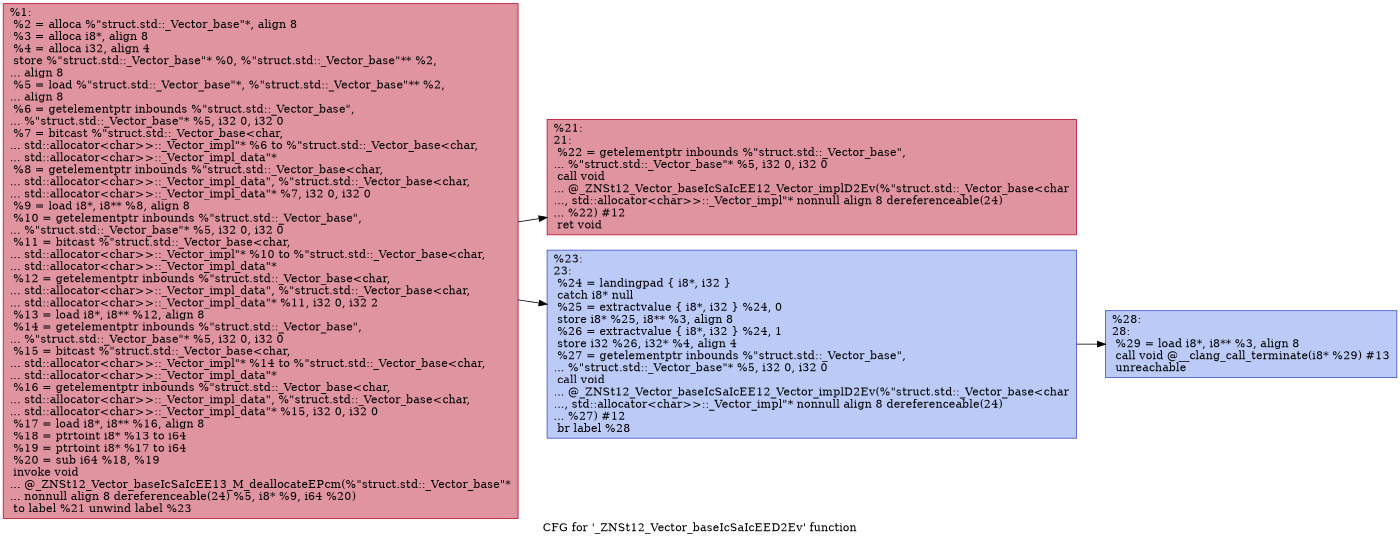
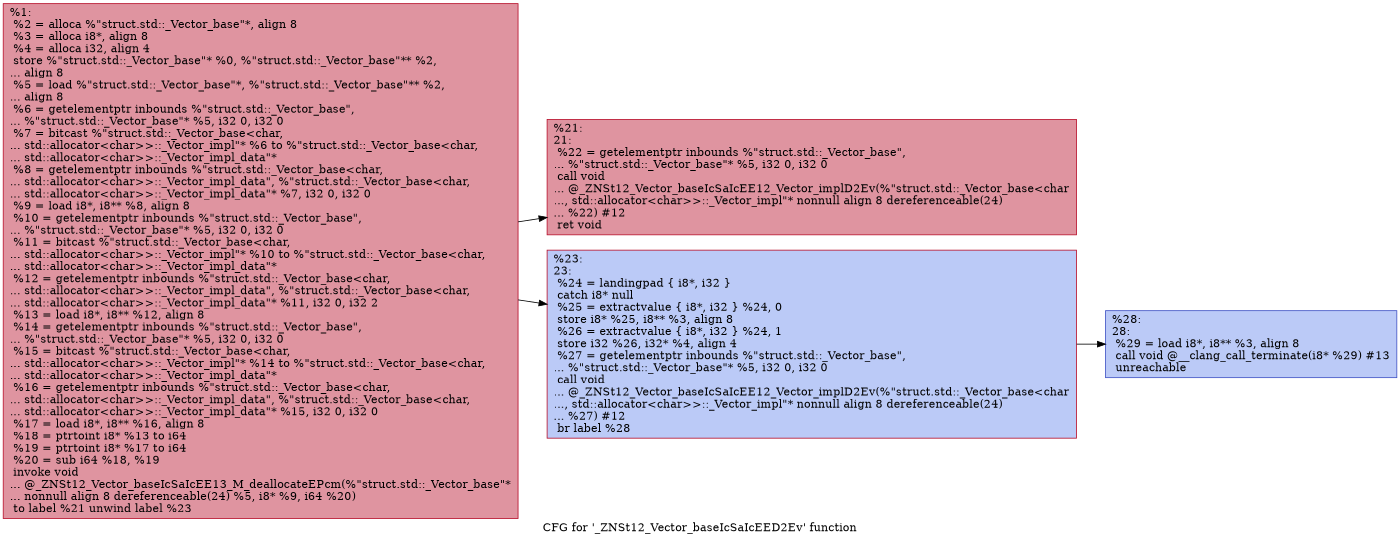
(812, 344) -> (812, 344)
